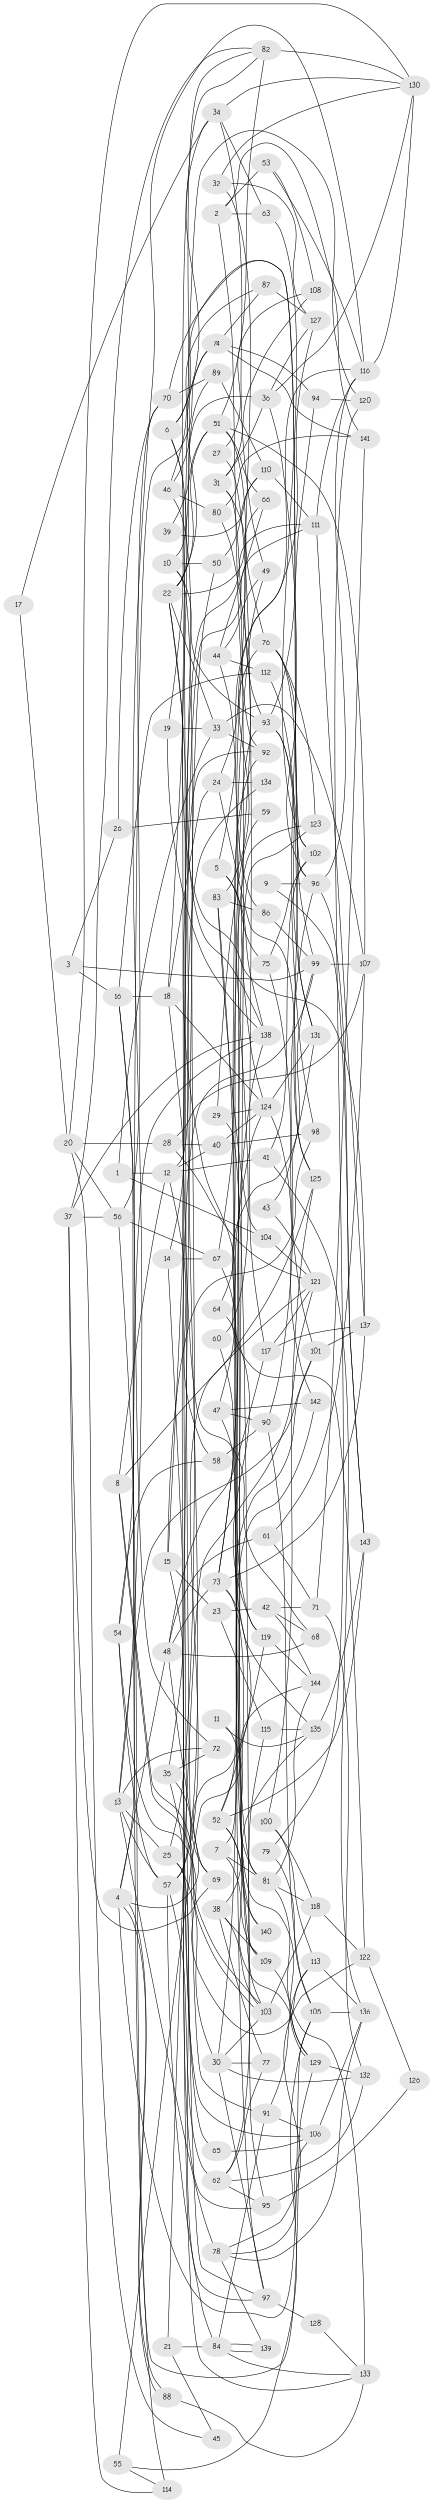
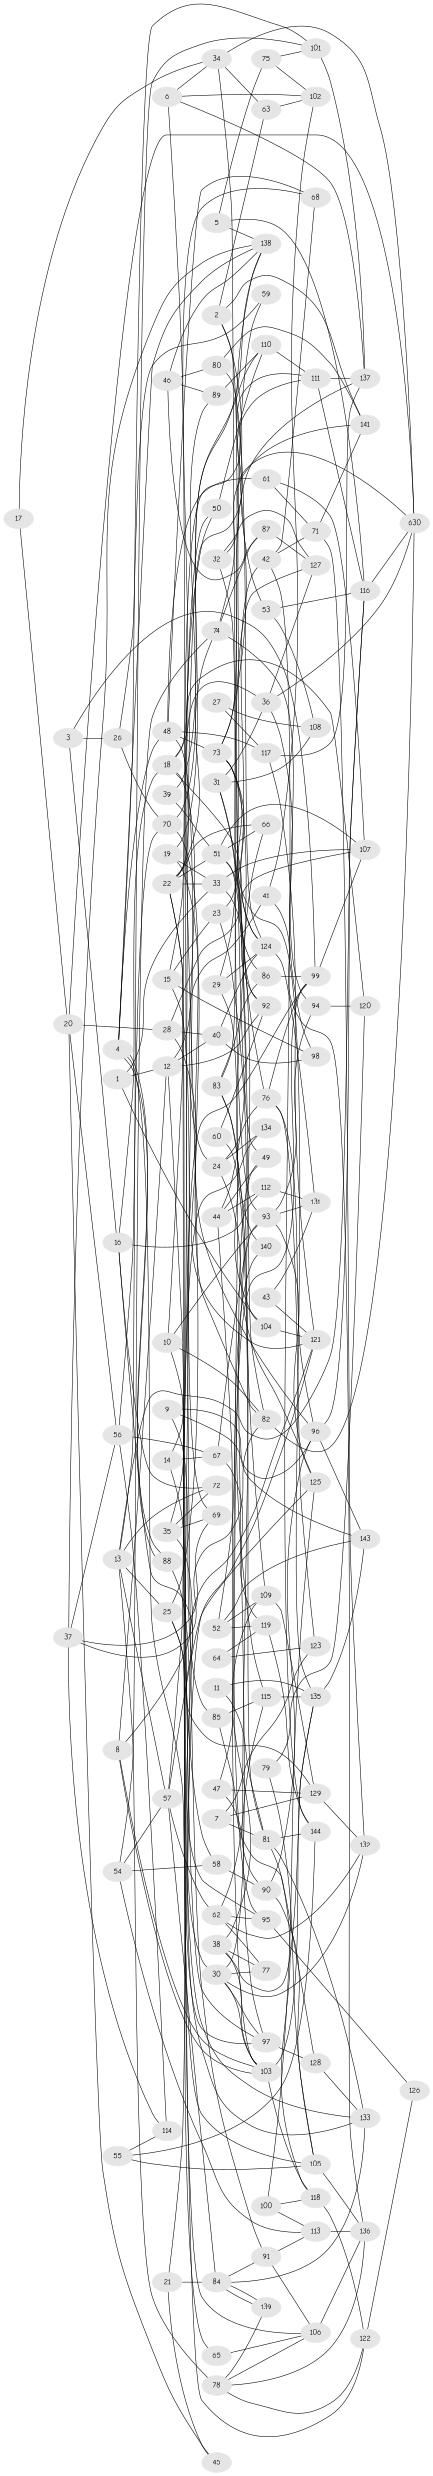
(415, 86) -> (415, 523)
(316, 1402) -> none
none -> (217, 1718)
none -> (297, 1932)
